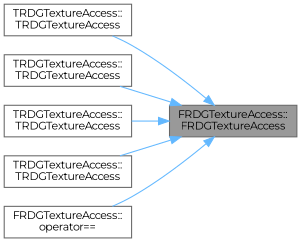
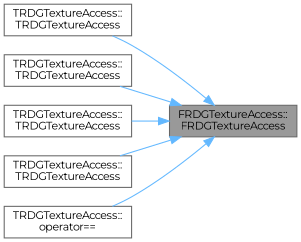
(68, 222) -> (68, 222)
